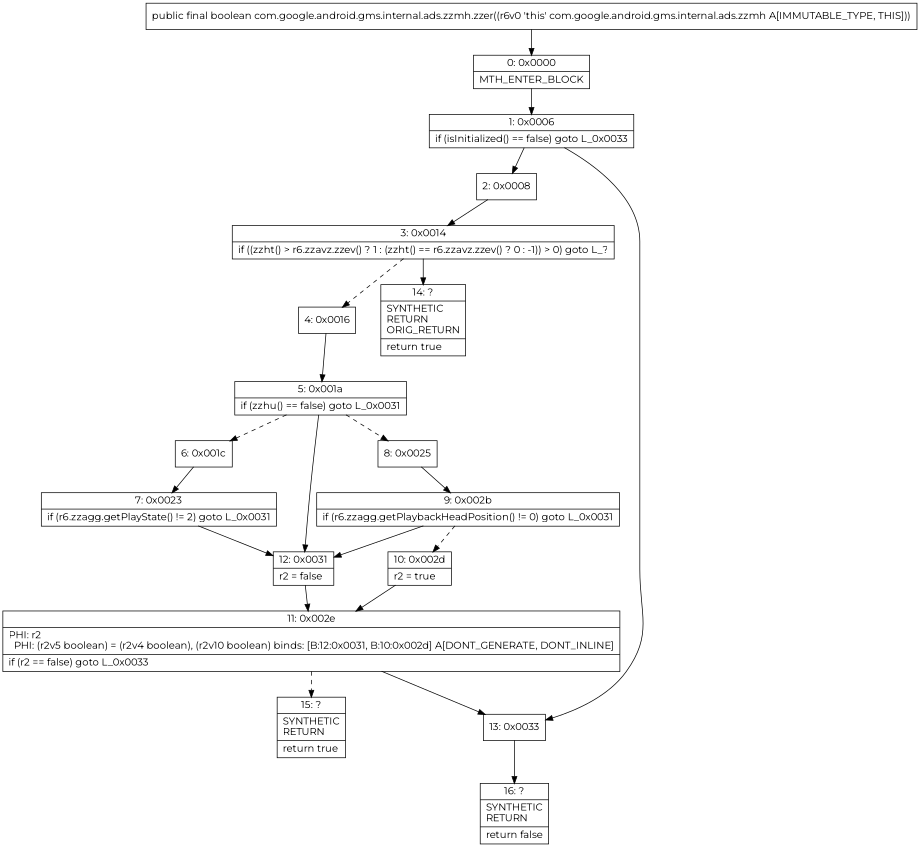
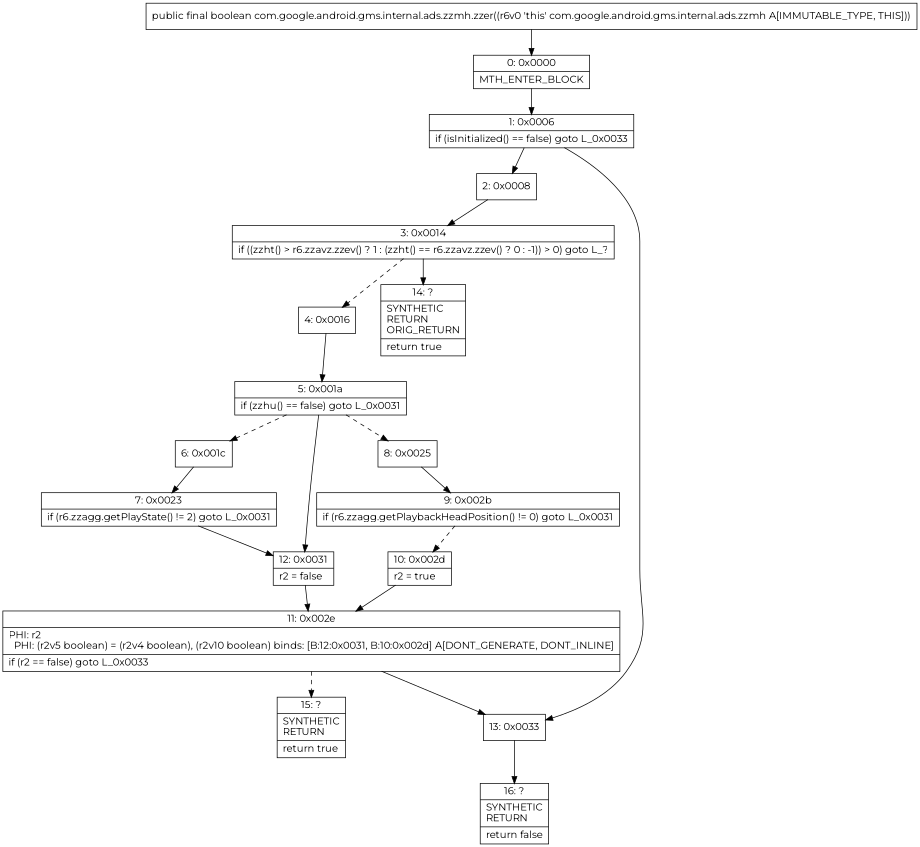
(382, 540) -> none
